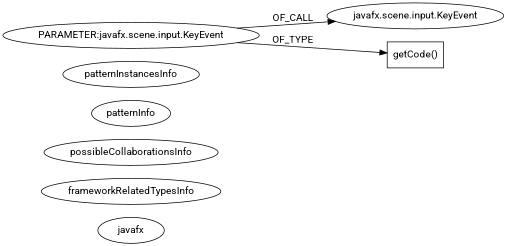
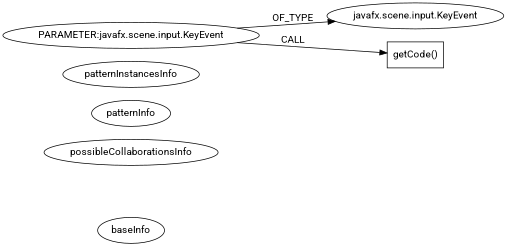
(293, 18) -> (293, 18)
(293, 40) -> (293, 40)
(131, 191) -> none
(131, 230) -> (131, 230)
